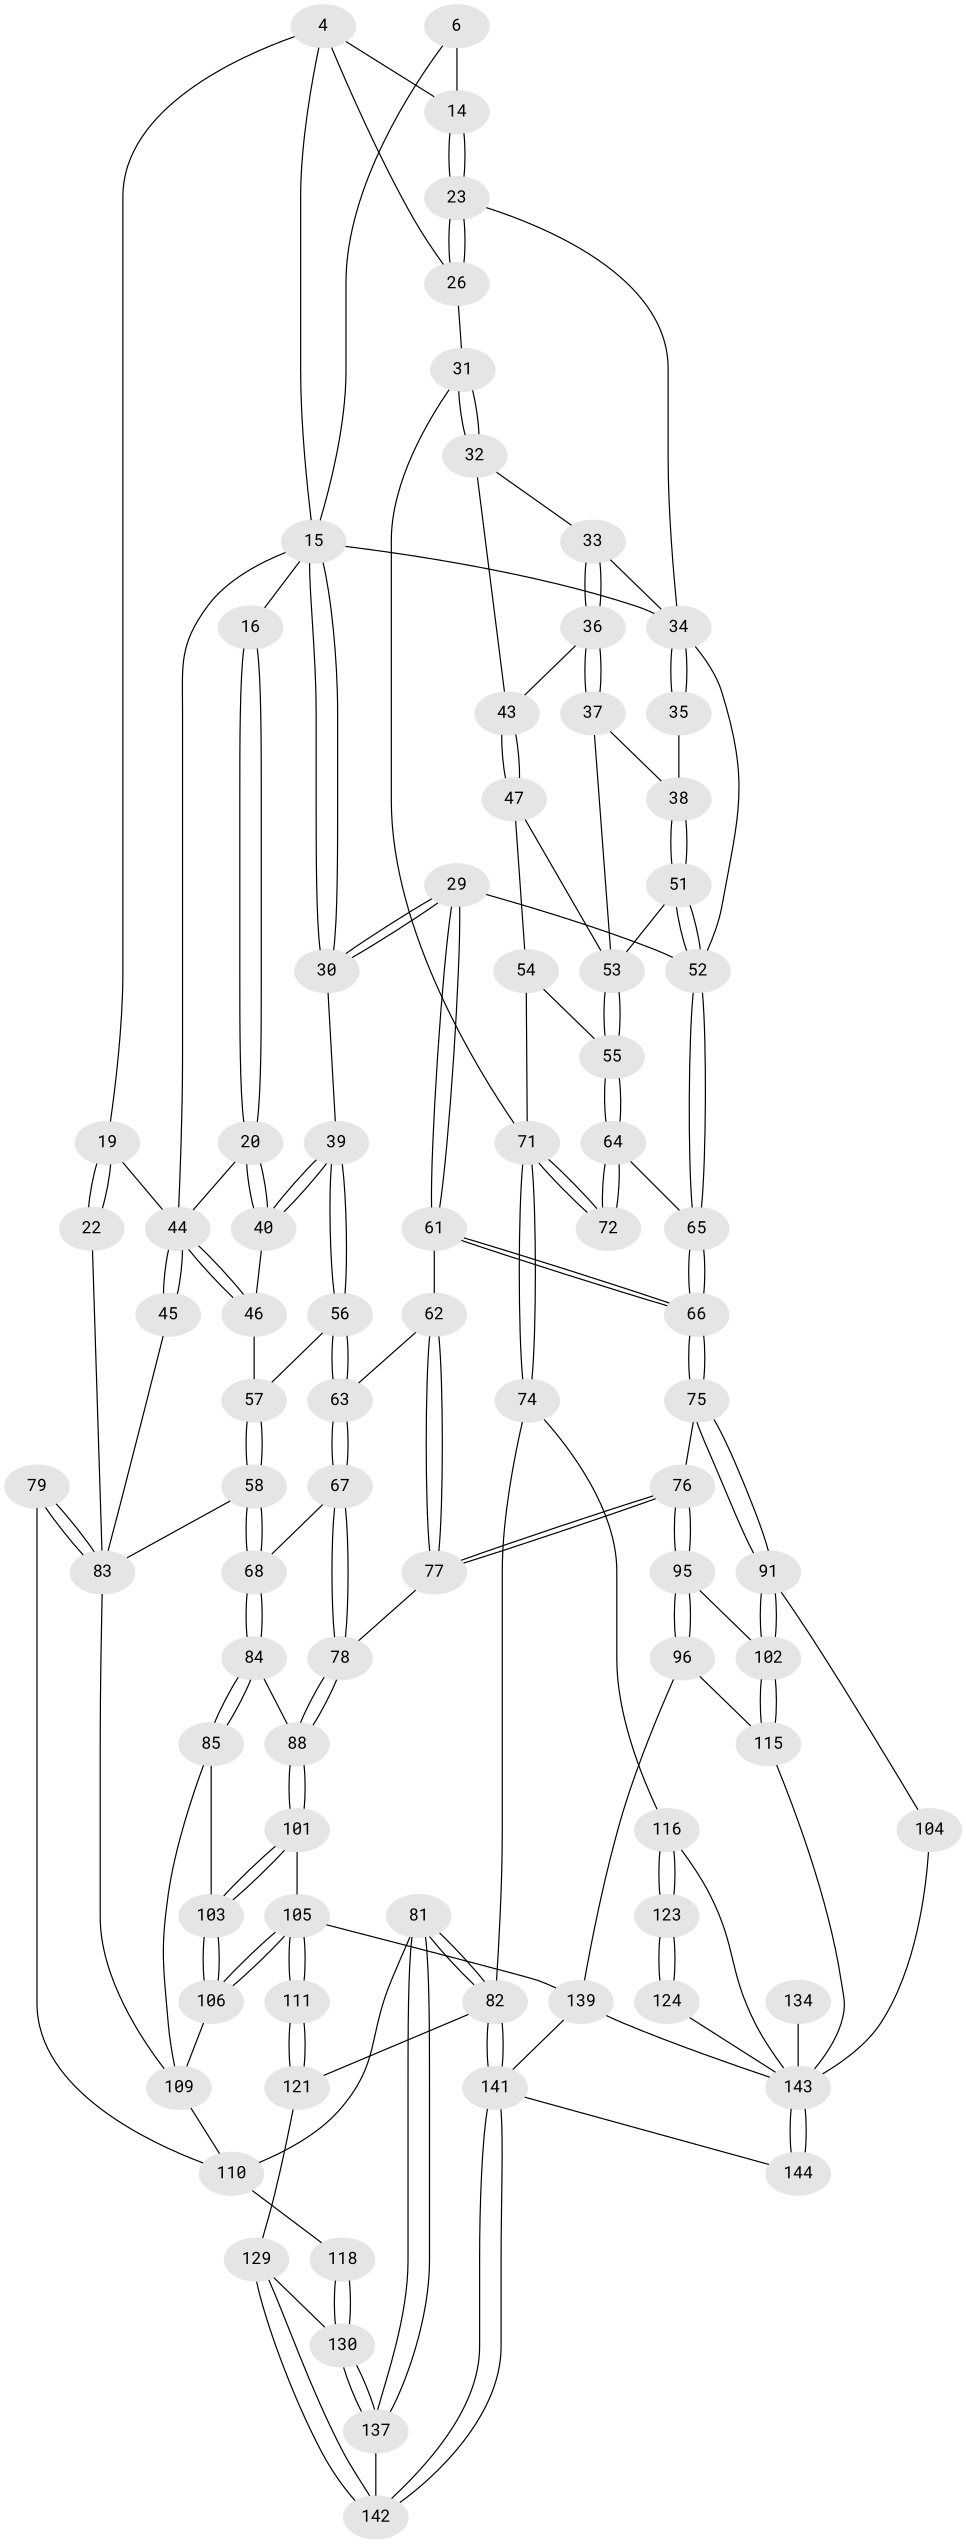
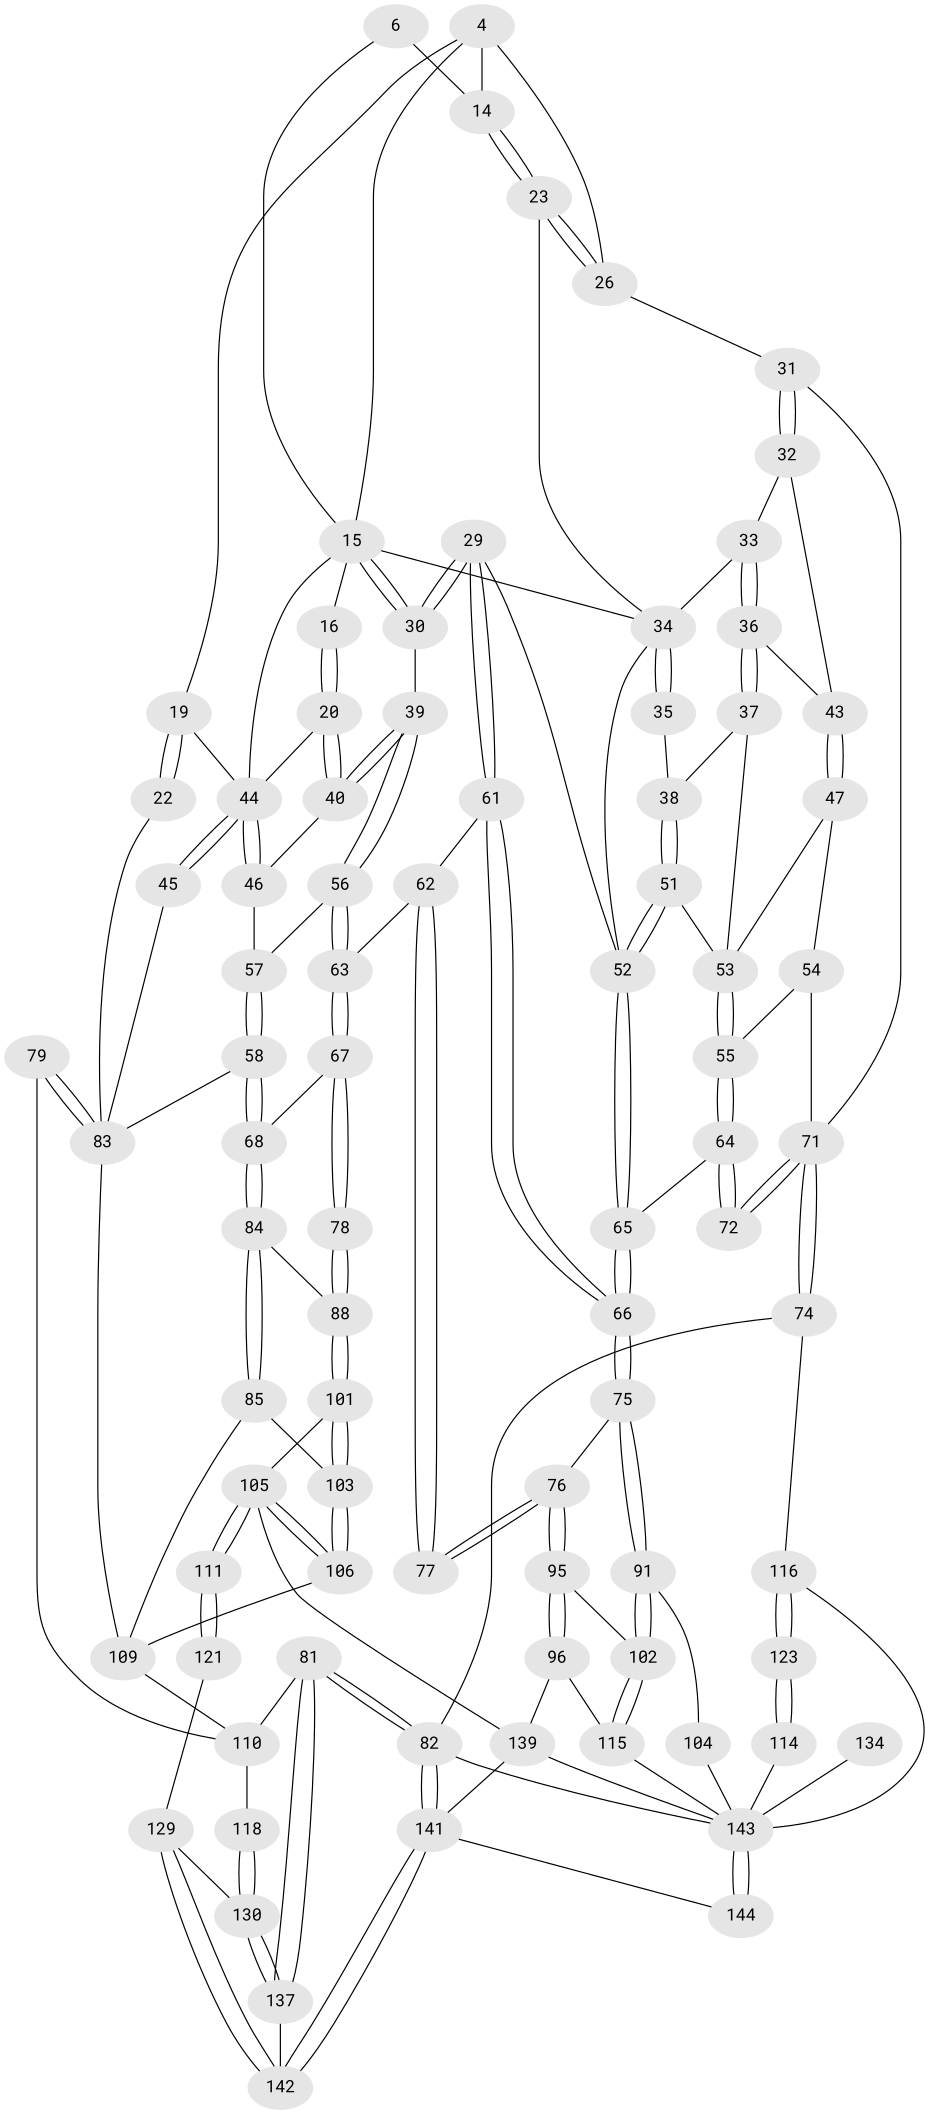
(387, 1615) -> none
(667, 2002) -> (784, 1744)
(396, 2045) -> (582, 1794)
